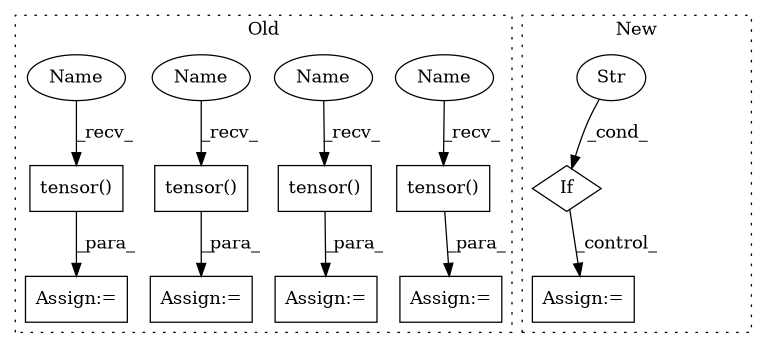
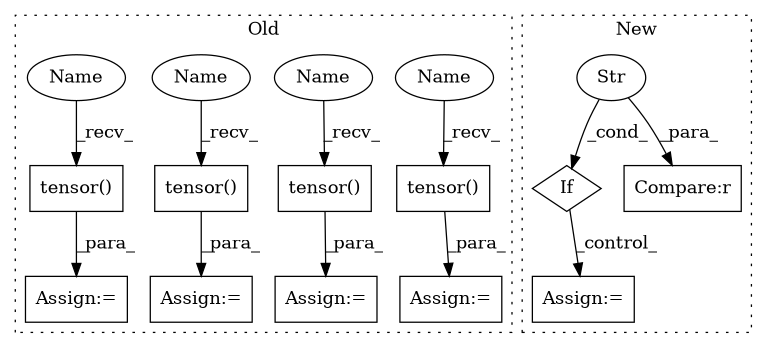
none -> (683, 188)
